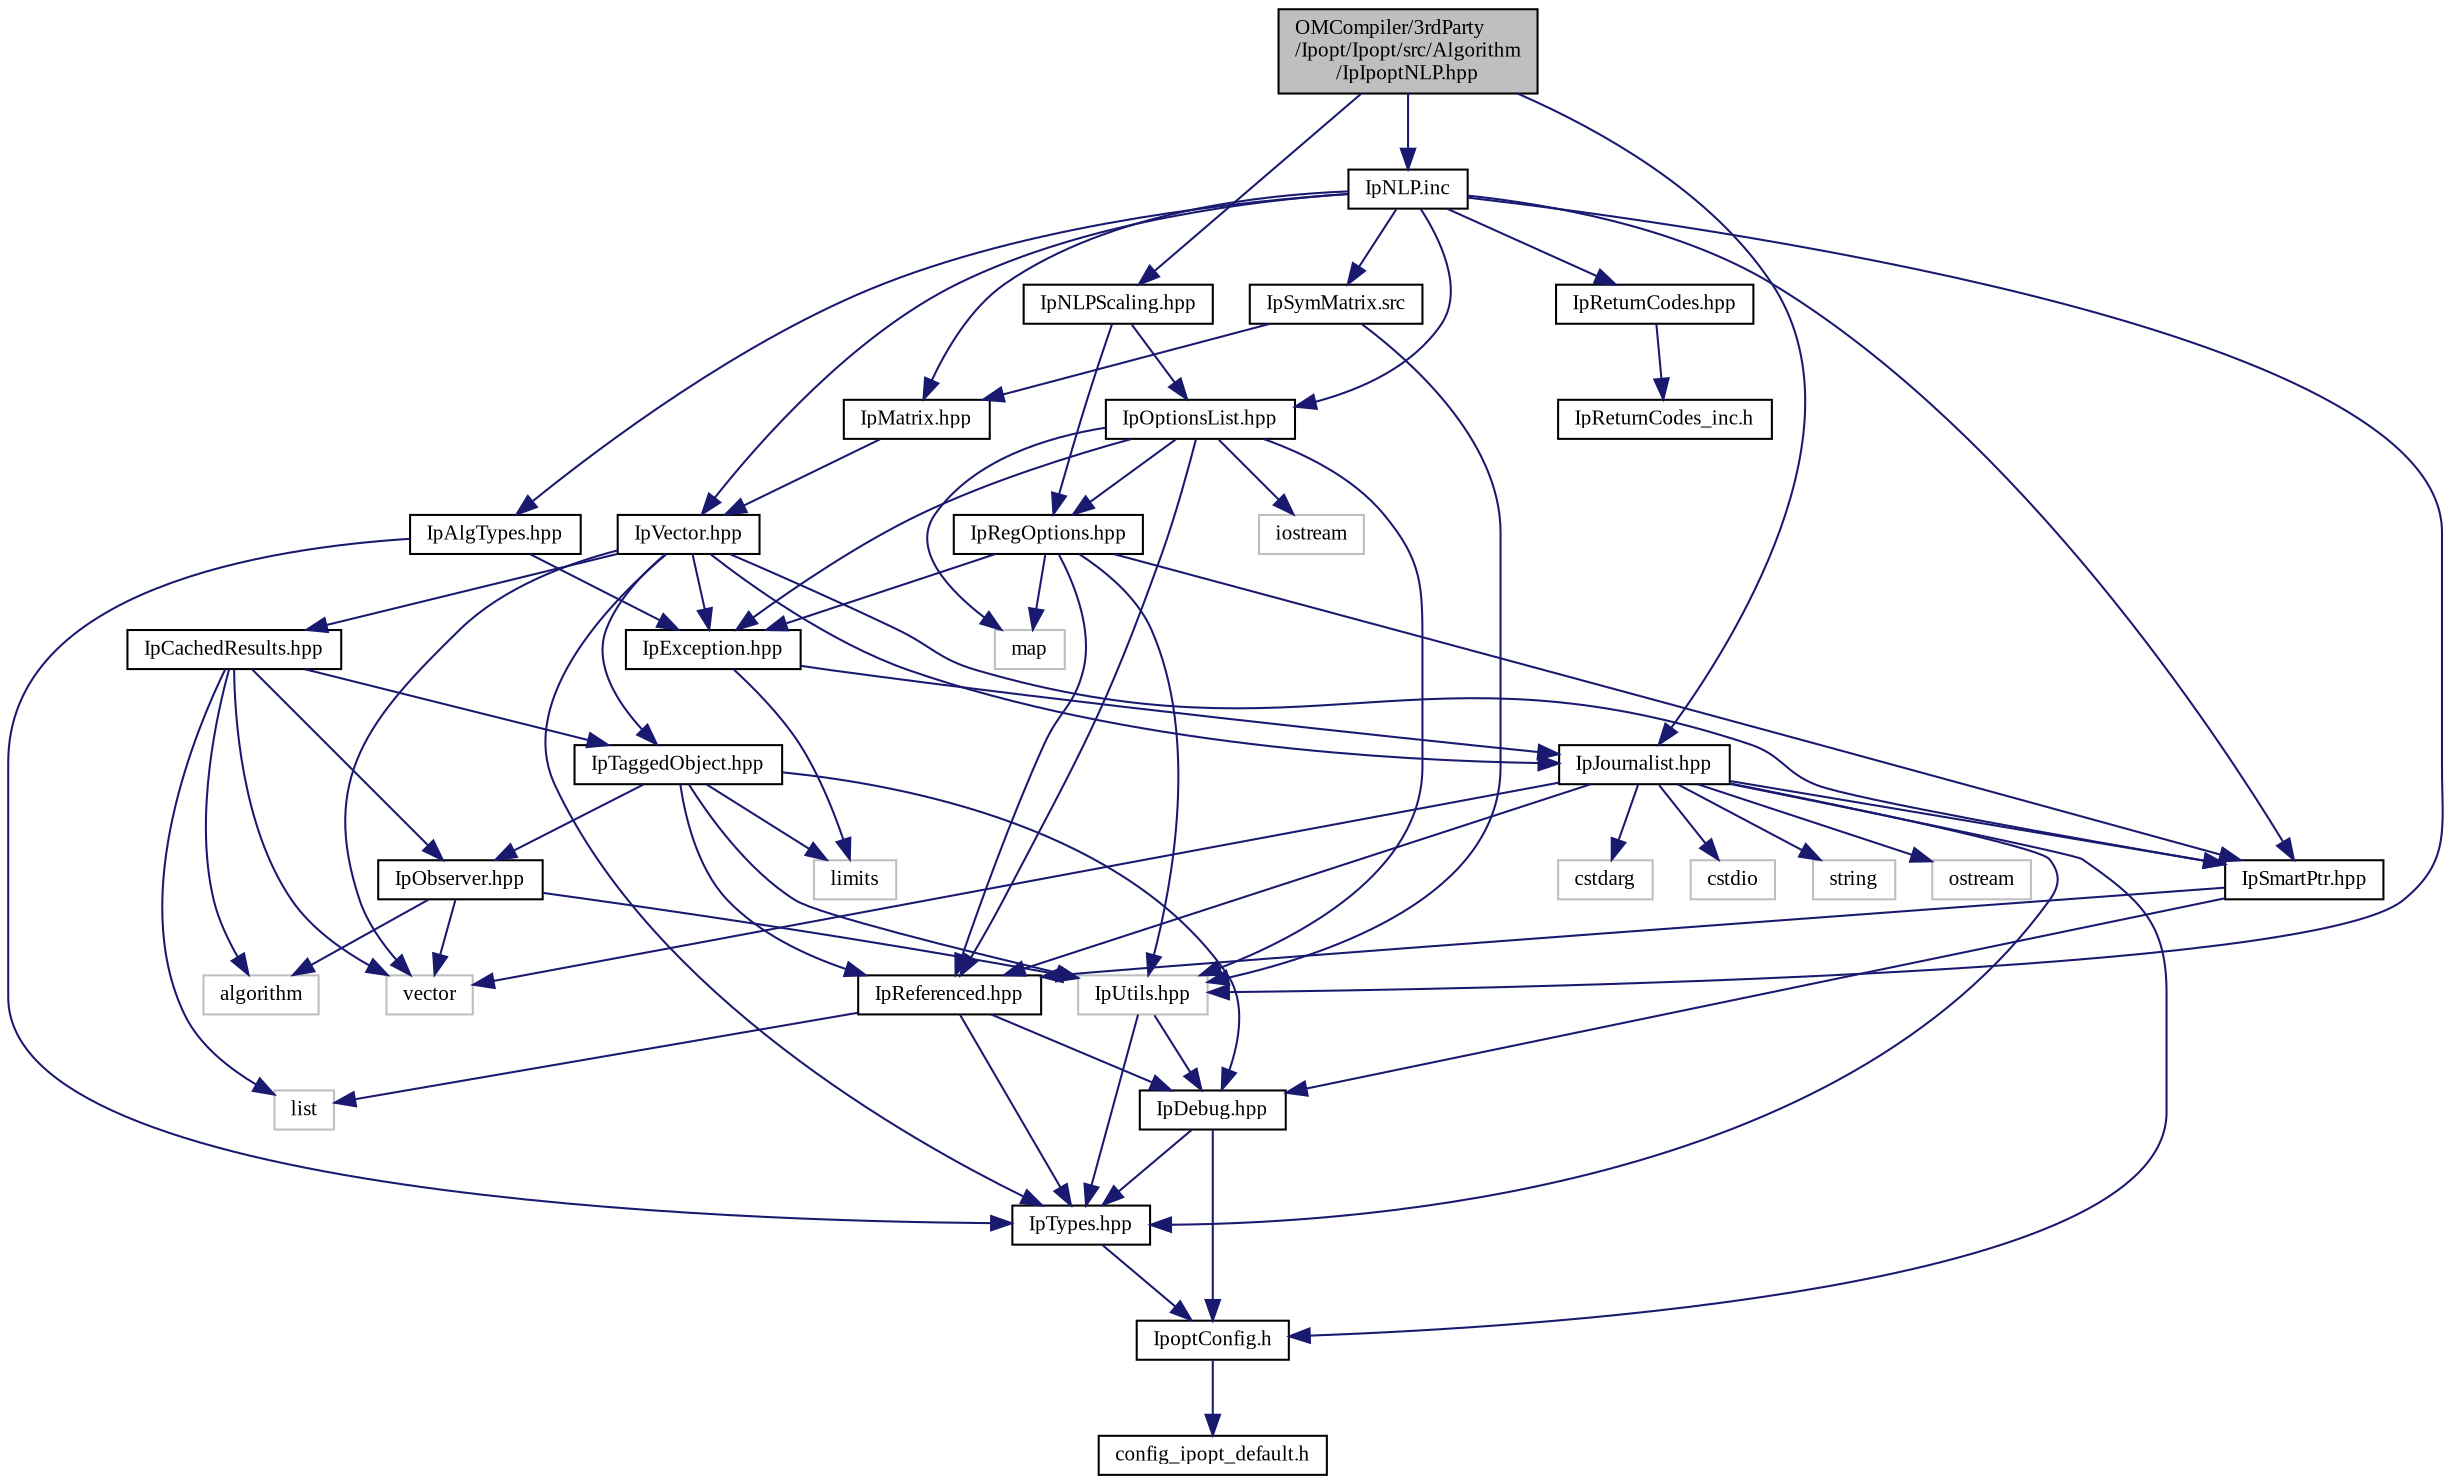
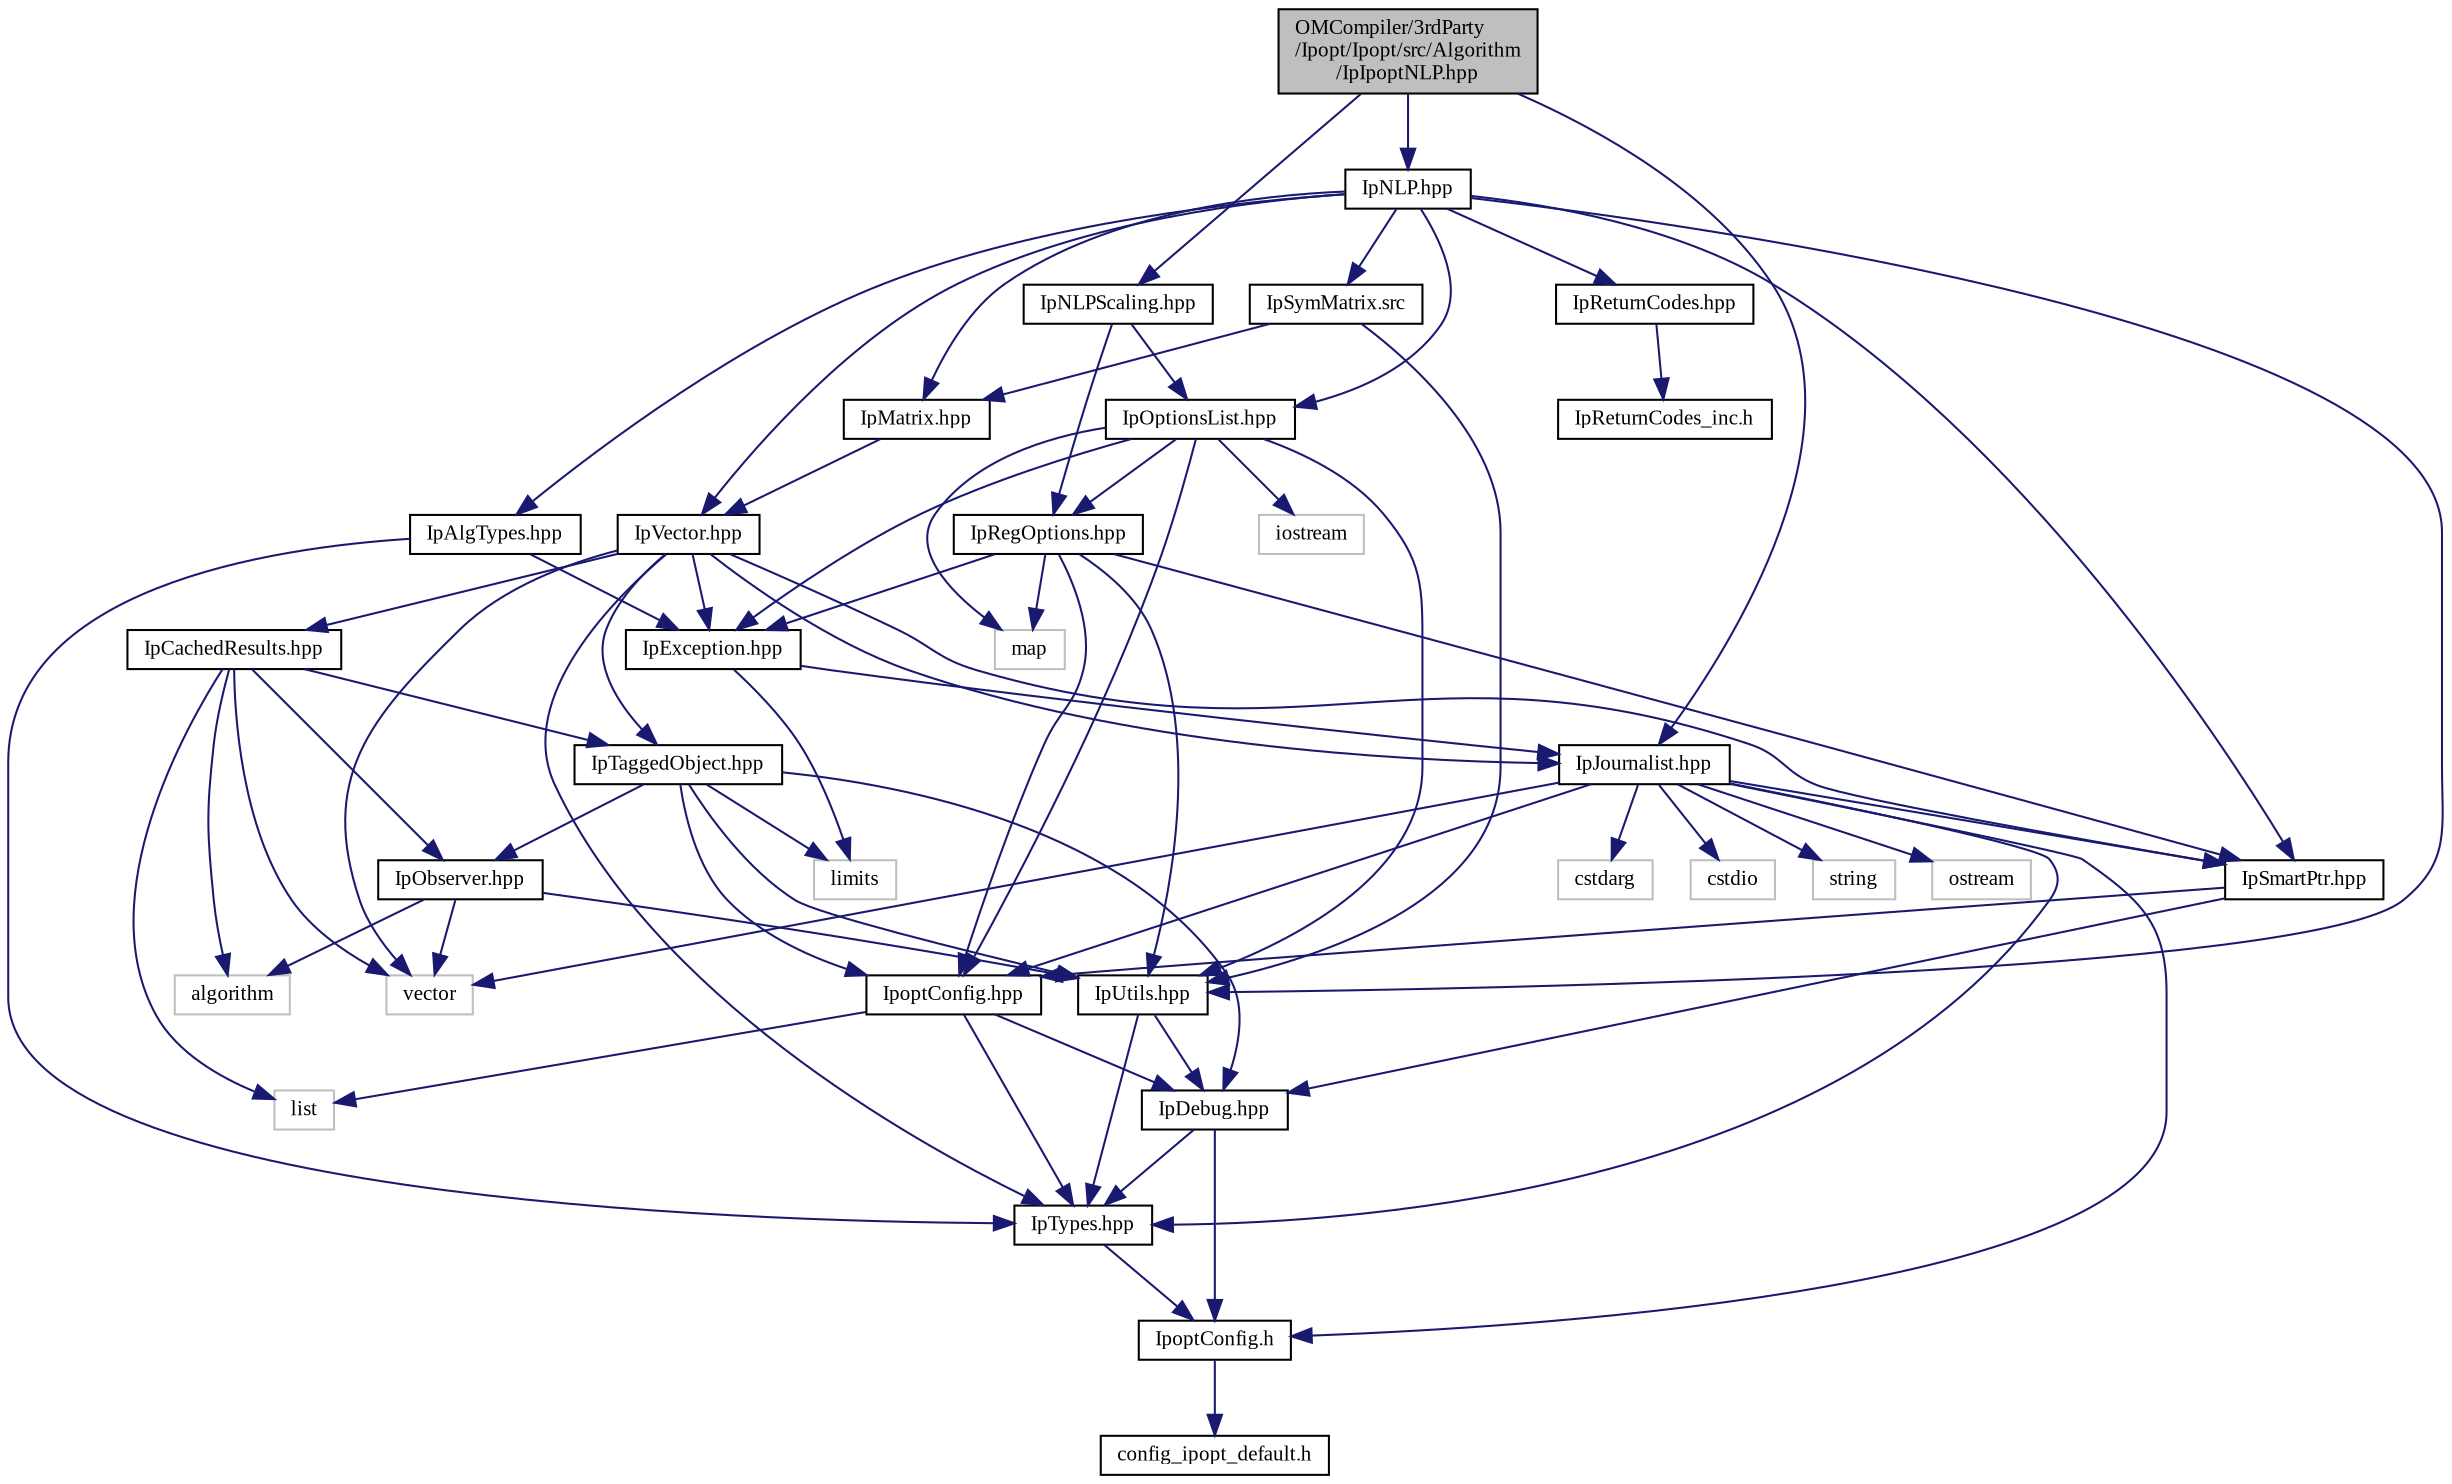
(1408, 189) -> (1408, 189)
(950, 995) -> (954, 995)
(1143, 995) -> (1143, 995)
